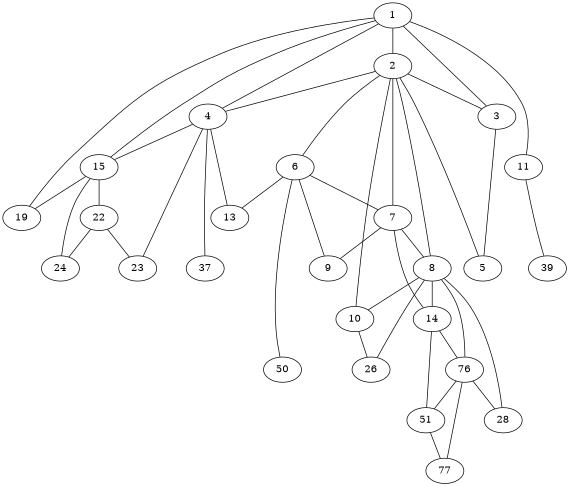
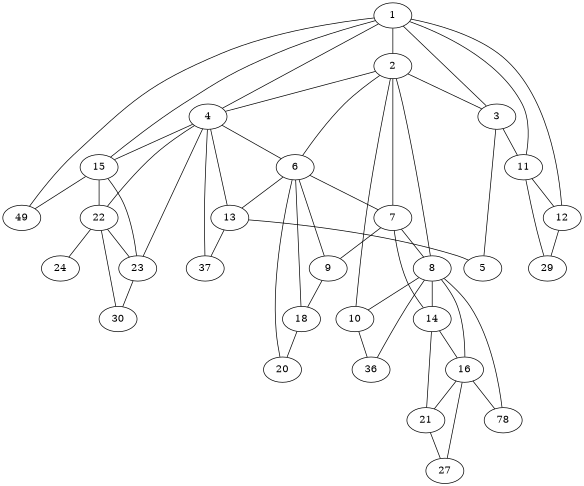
none -> (252, 142)
none -> (510, 142)
none -> (147, 162)
(443, 165) -> (354, 233)
(70, 215) -> (128, 215)
(22, 218) -> (22, 218)
none -> (562, 218)
none -> (218, 243)
(547, 268) -> (547, 268)
none -> (118, 319)
none -> (301, 319)
(283, 370) -> (283, 370)
(371, 370) -> (371, 370)
(465, 370) -> (465, 370)
(426, 420) -> (426, 420)
(503, 420) -> (503, 420)
(445, 471) -> (445, 471)
